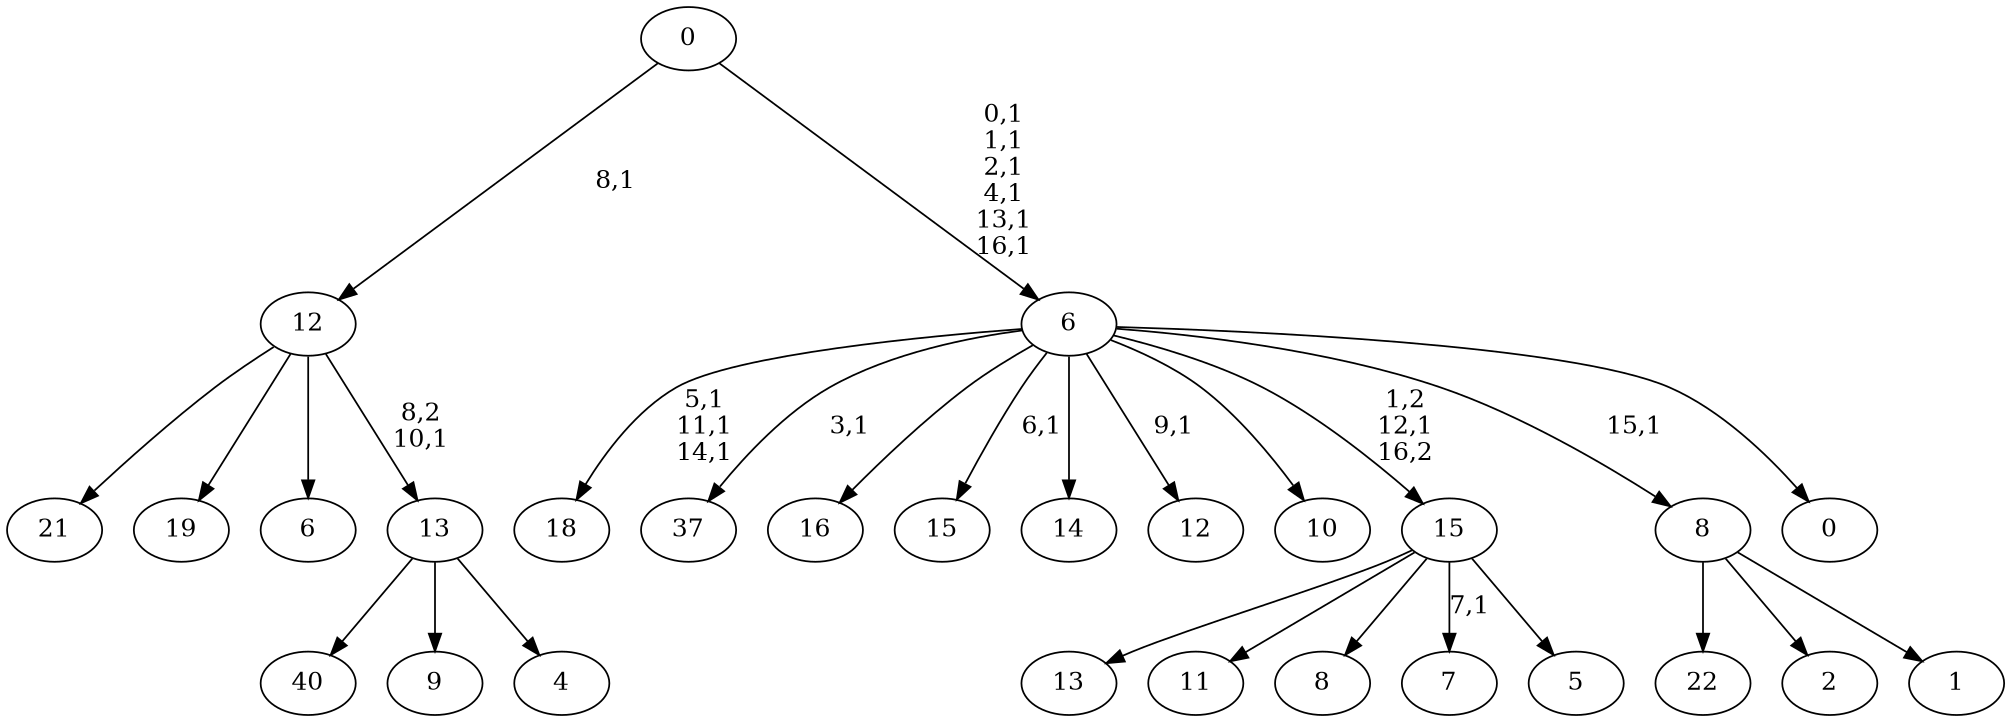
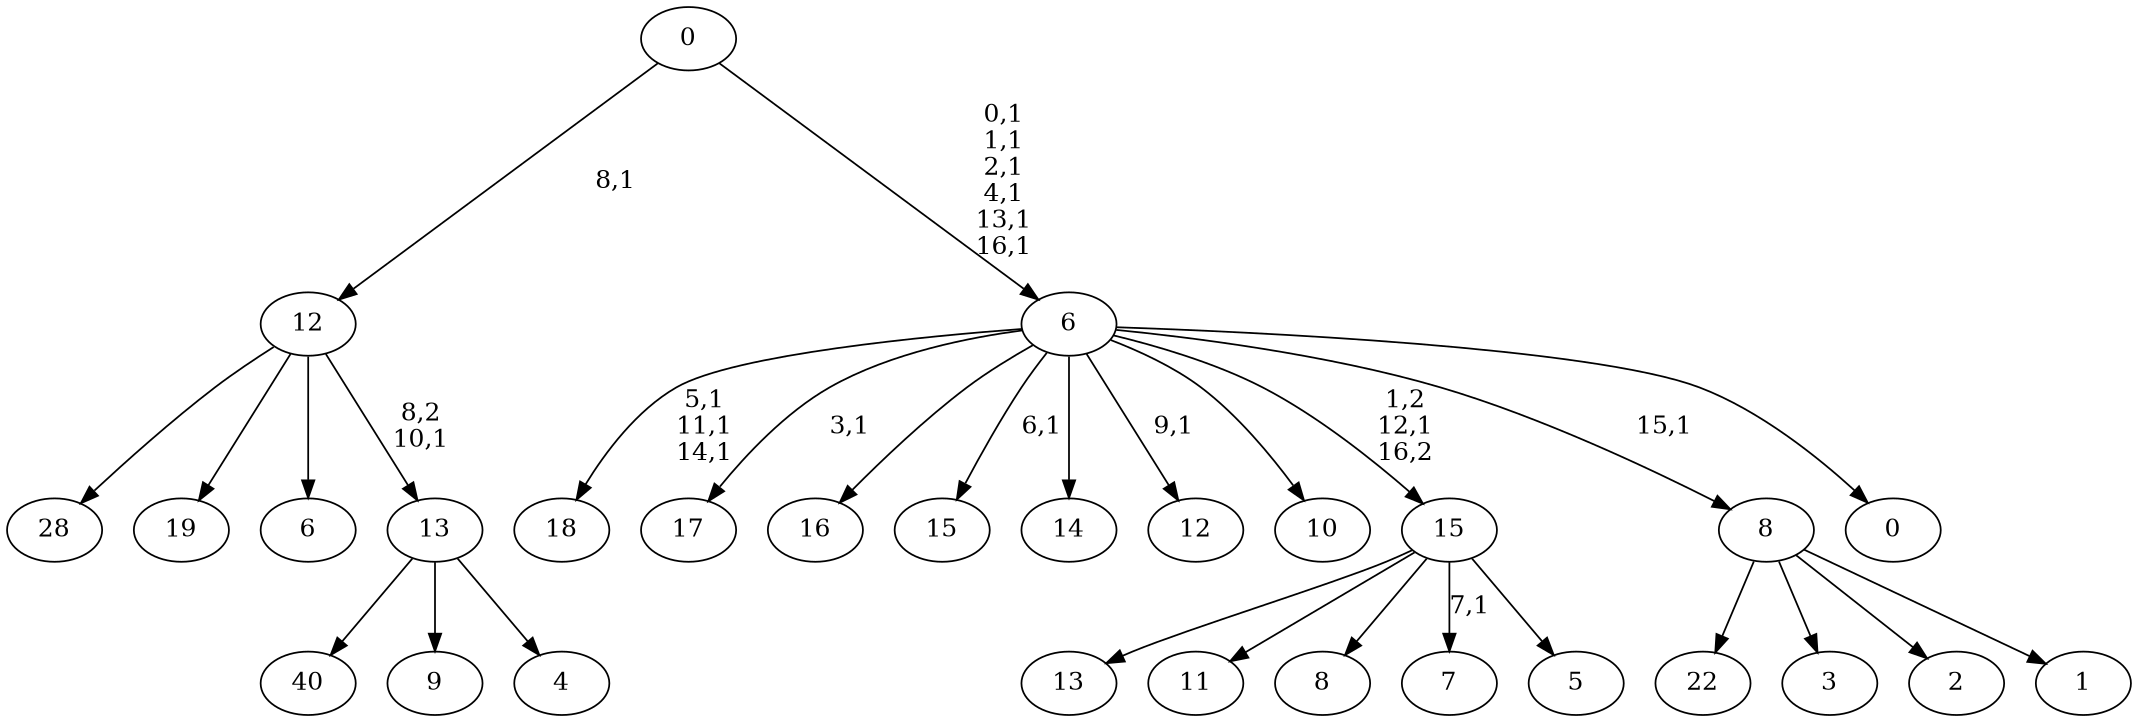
(55, 530) -> (55, 530)
(689, 530) -> (689, 530)
none -> (1830, 683)
